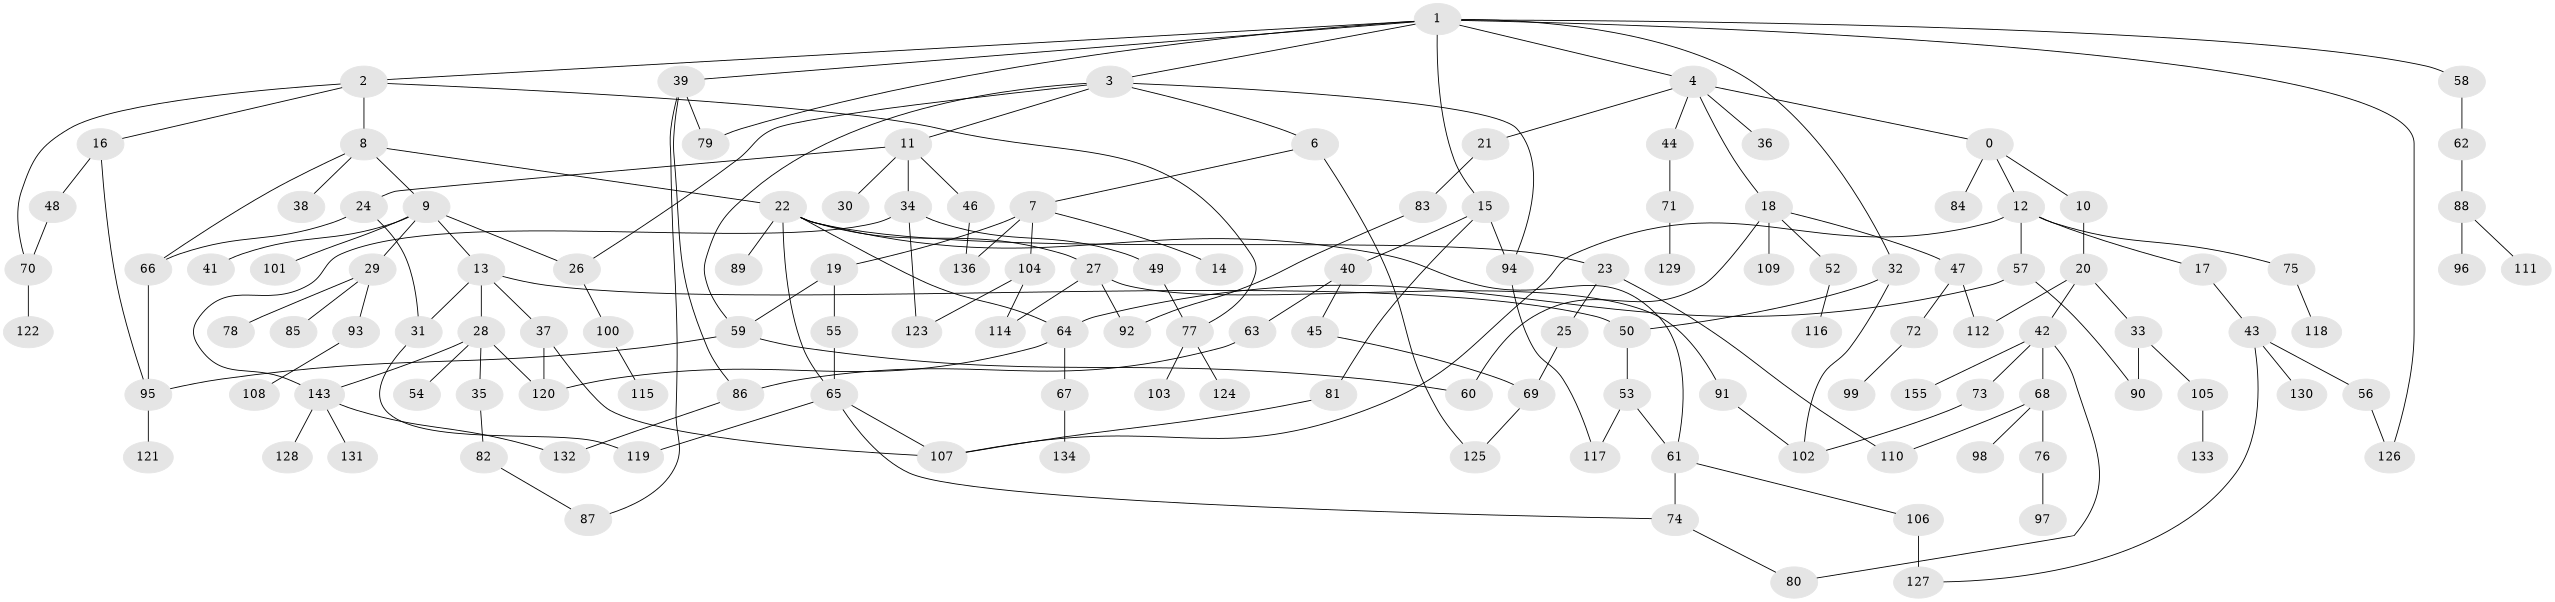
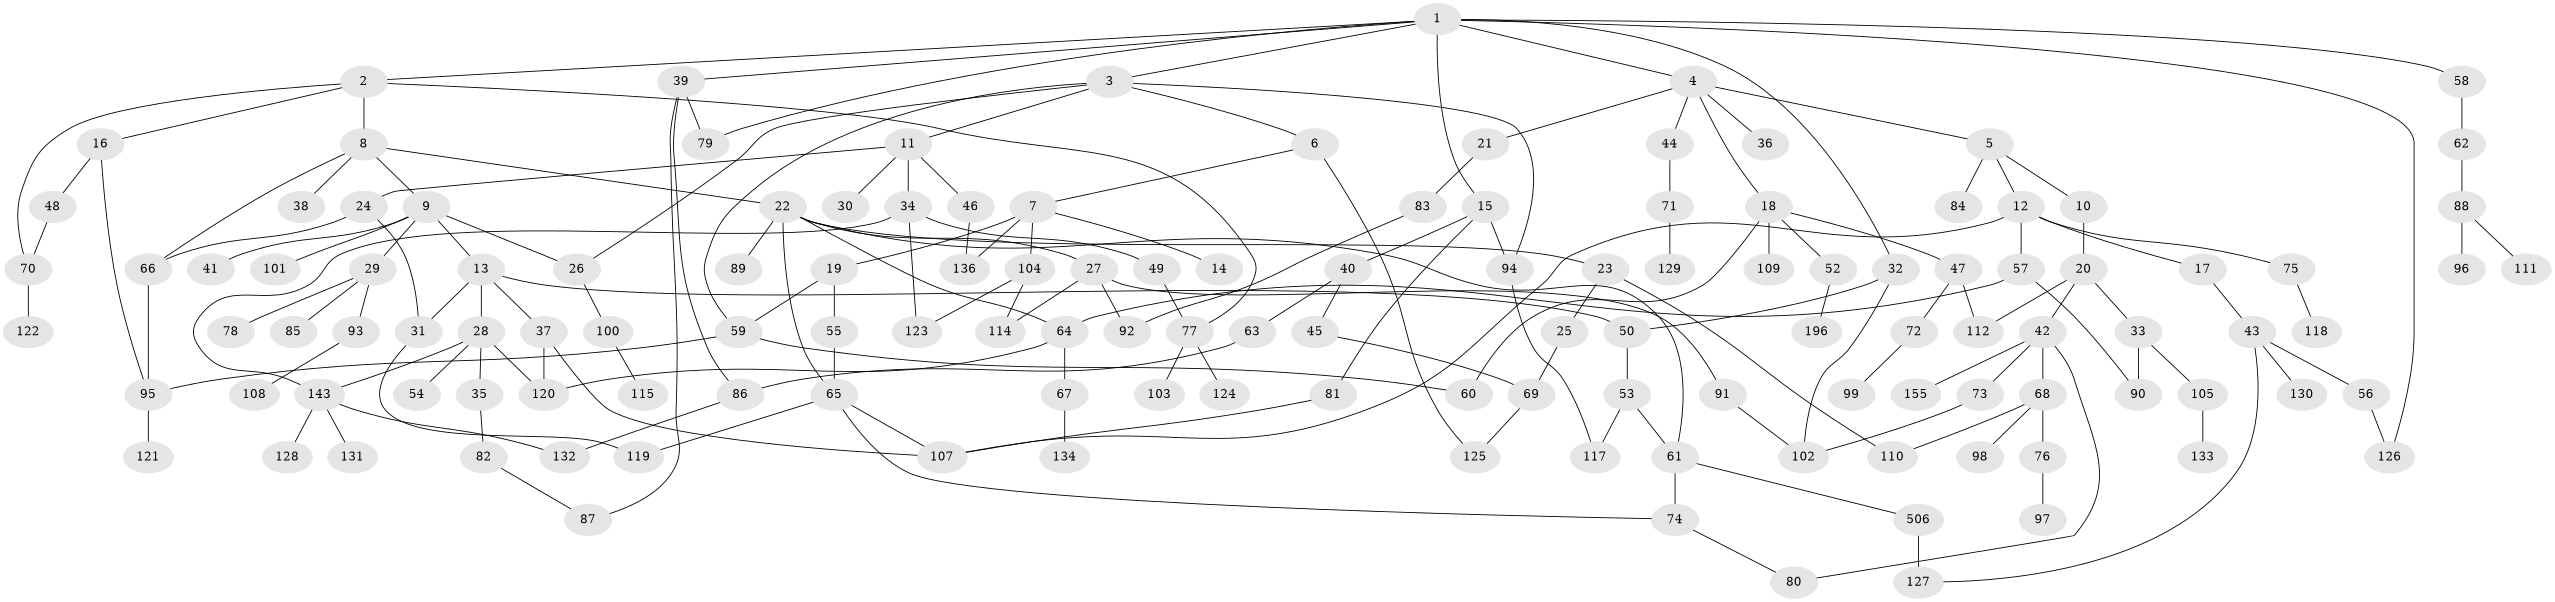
(1990, 144) -> (1990, 144)
(1817, 332) -> (1817, 332)
(1919, 520) -> (1919, 520)
